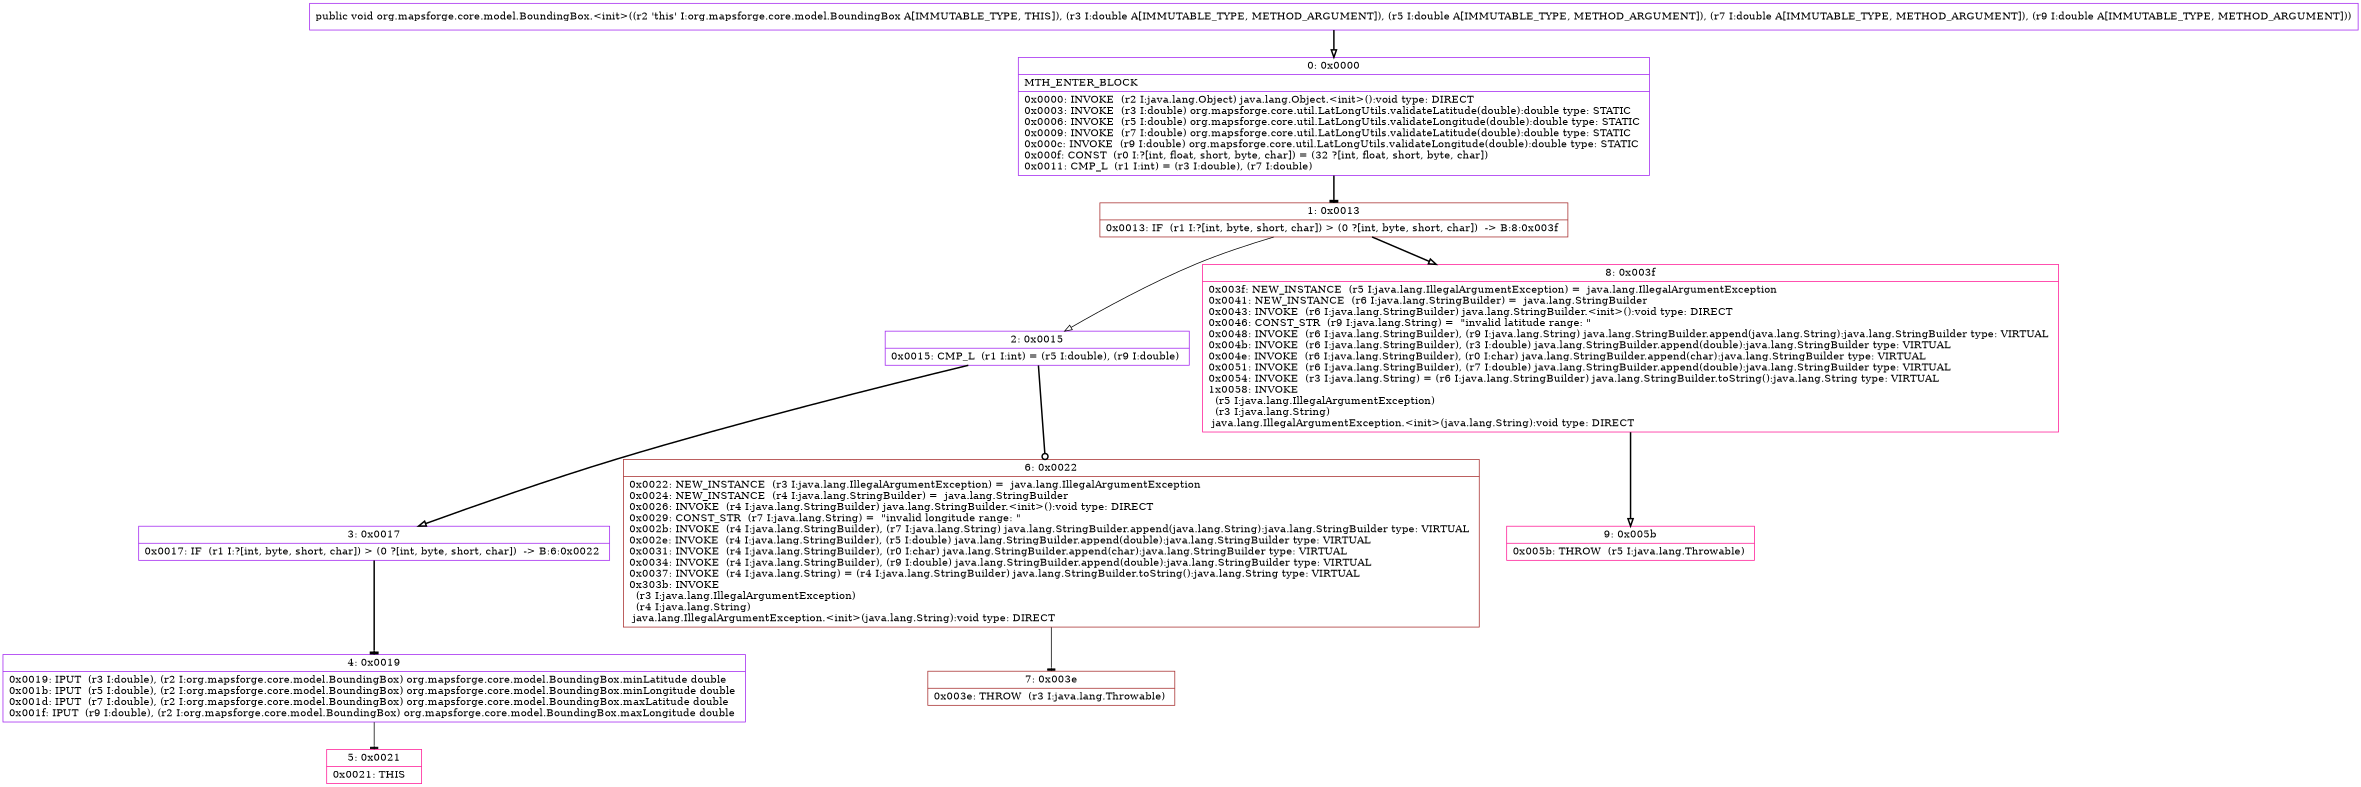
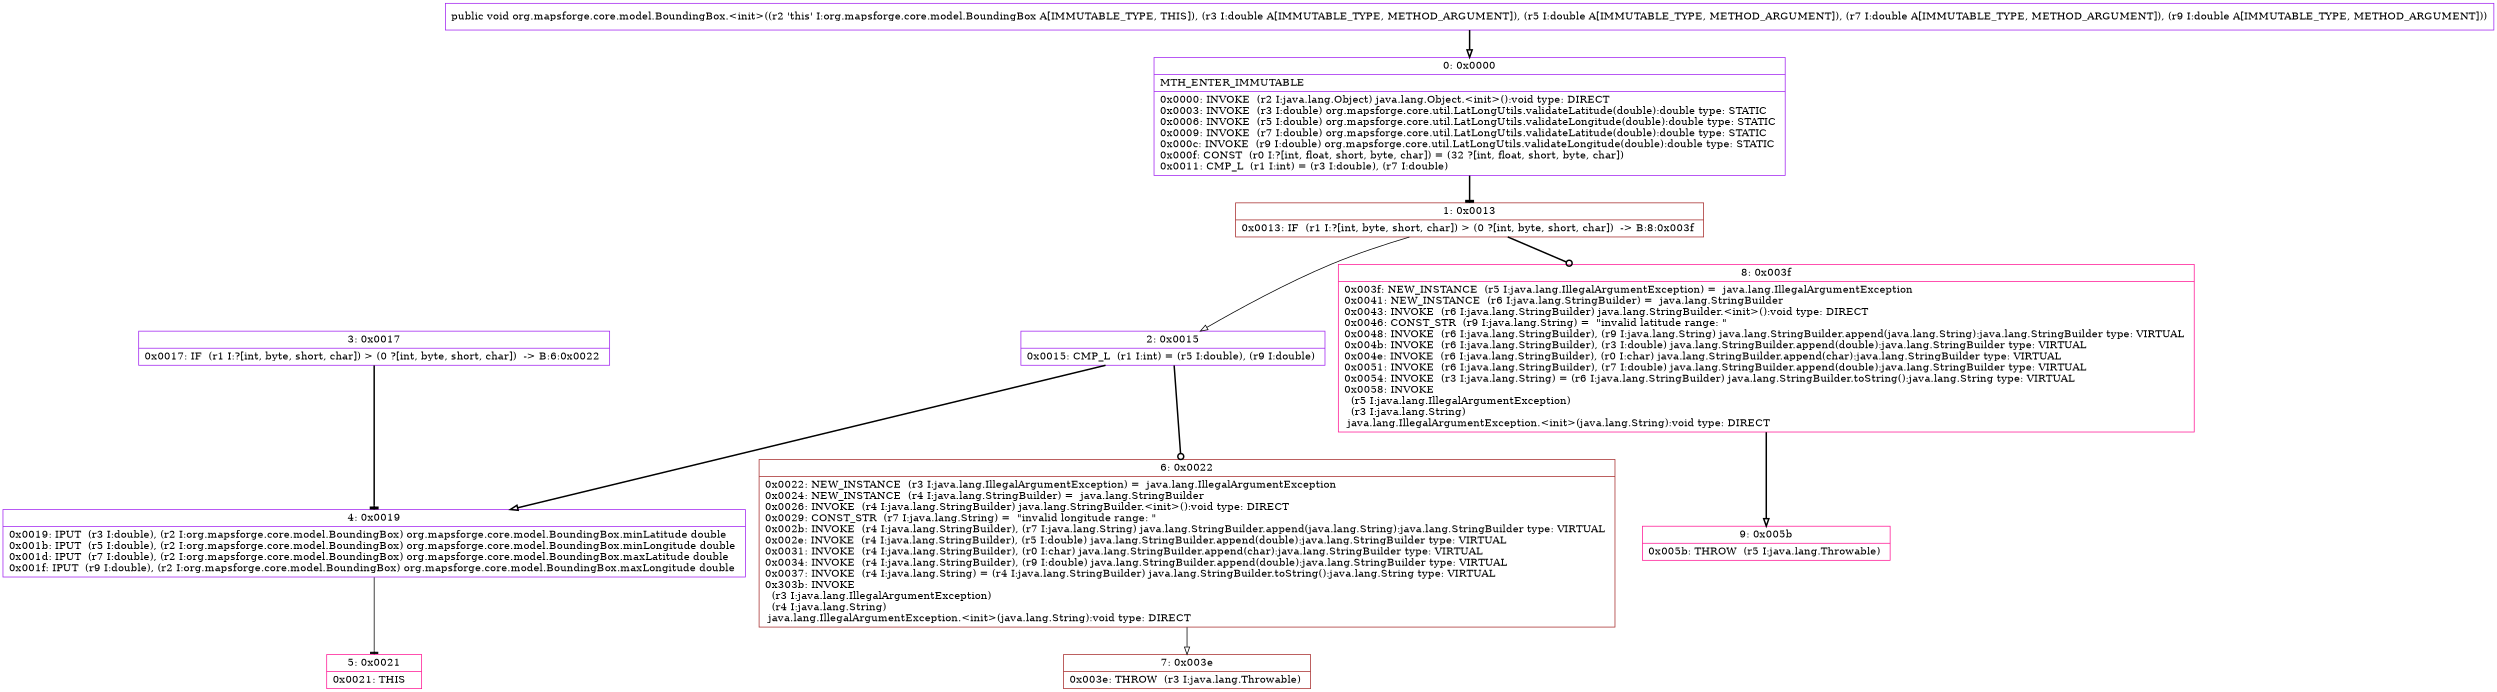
(1081, 83) -> (1233, 83)
(1401, 249) -> (1537, 249)
(1257, 390) -> (1393, 390)
(695, 436) -> (812, 437)
(1051, 647) -> (1187, 637)
